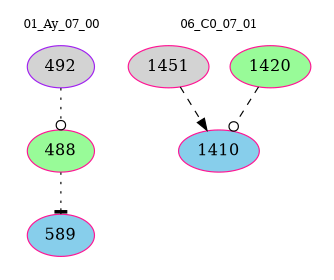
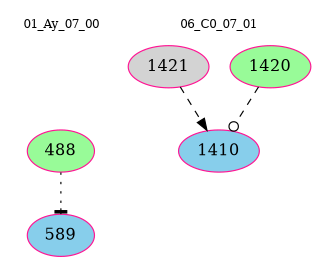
(61, 67) -> none
(169, 67) -> (169, 67)
